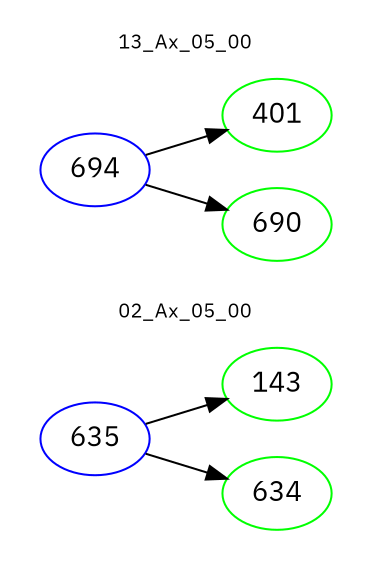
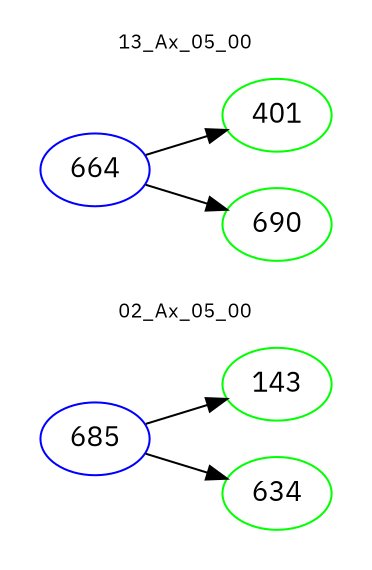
(95, 170) -> (95, 170)
(95, 439) -> (95, 439)
